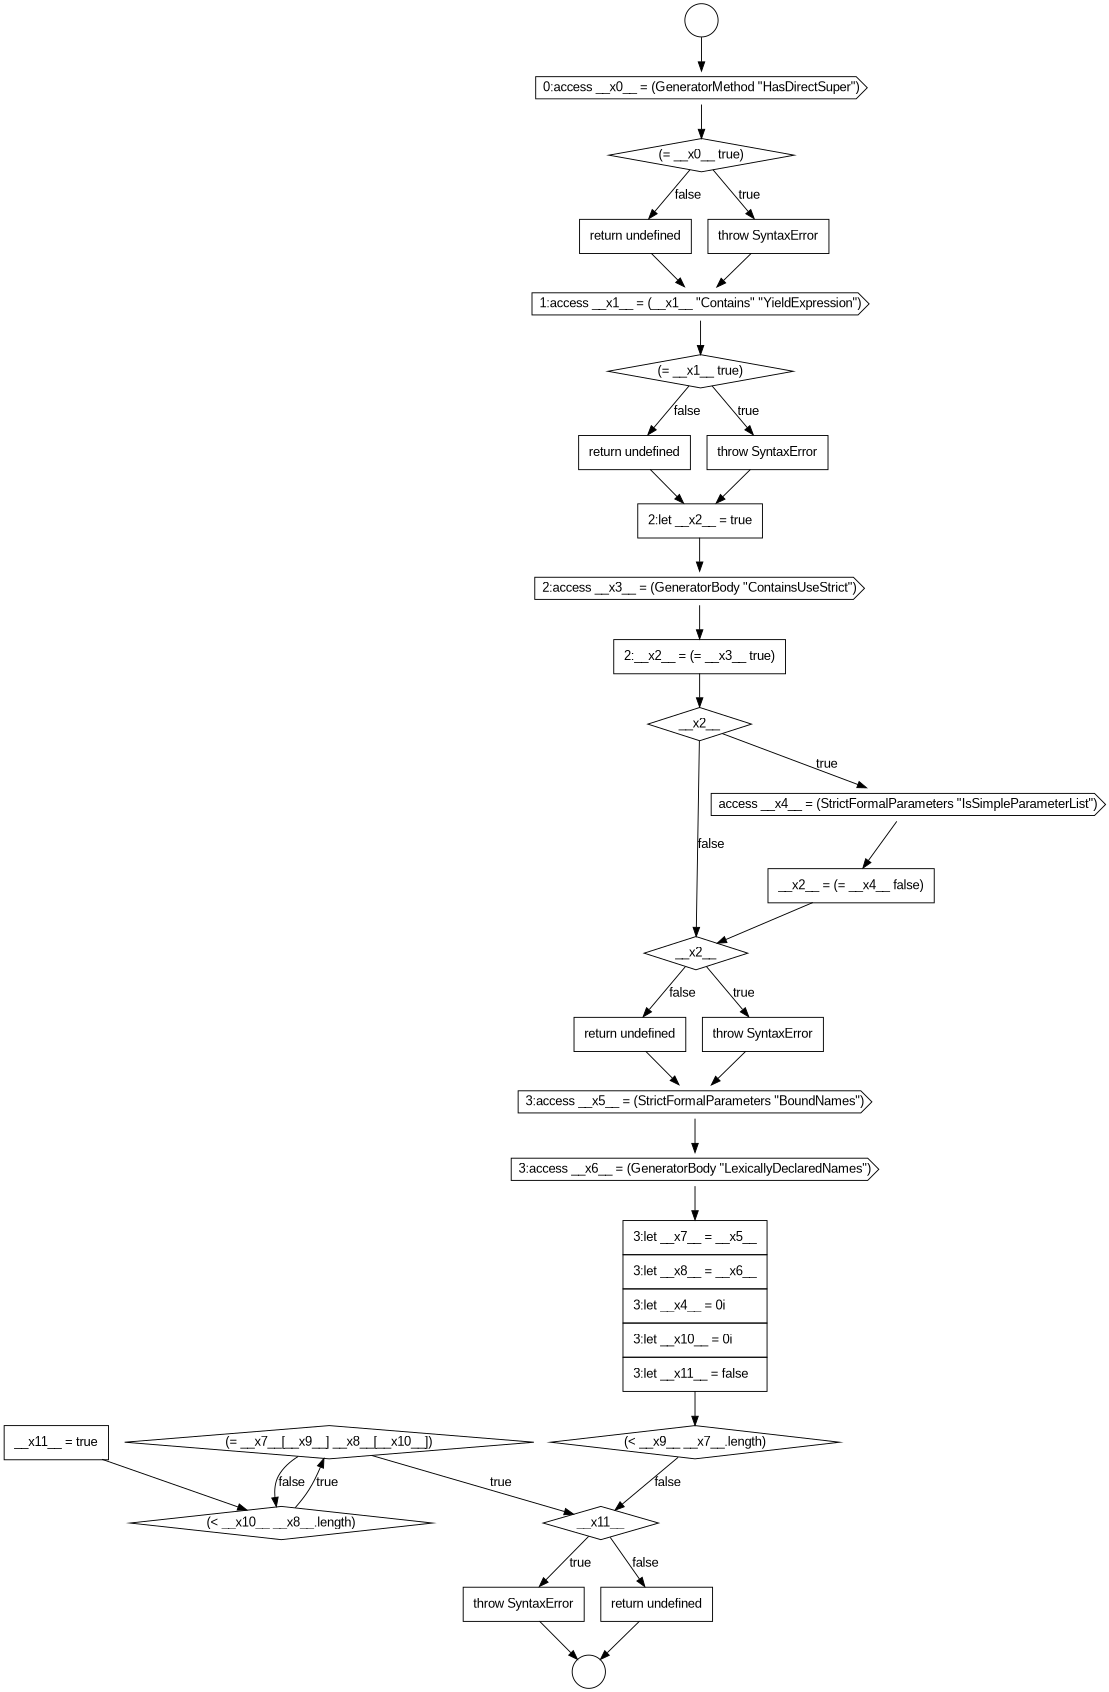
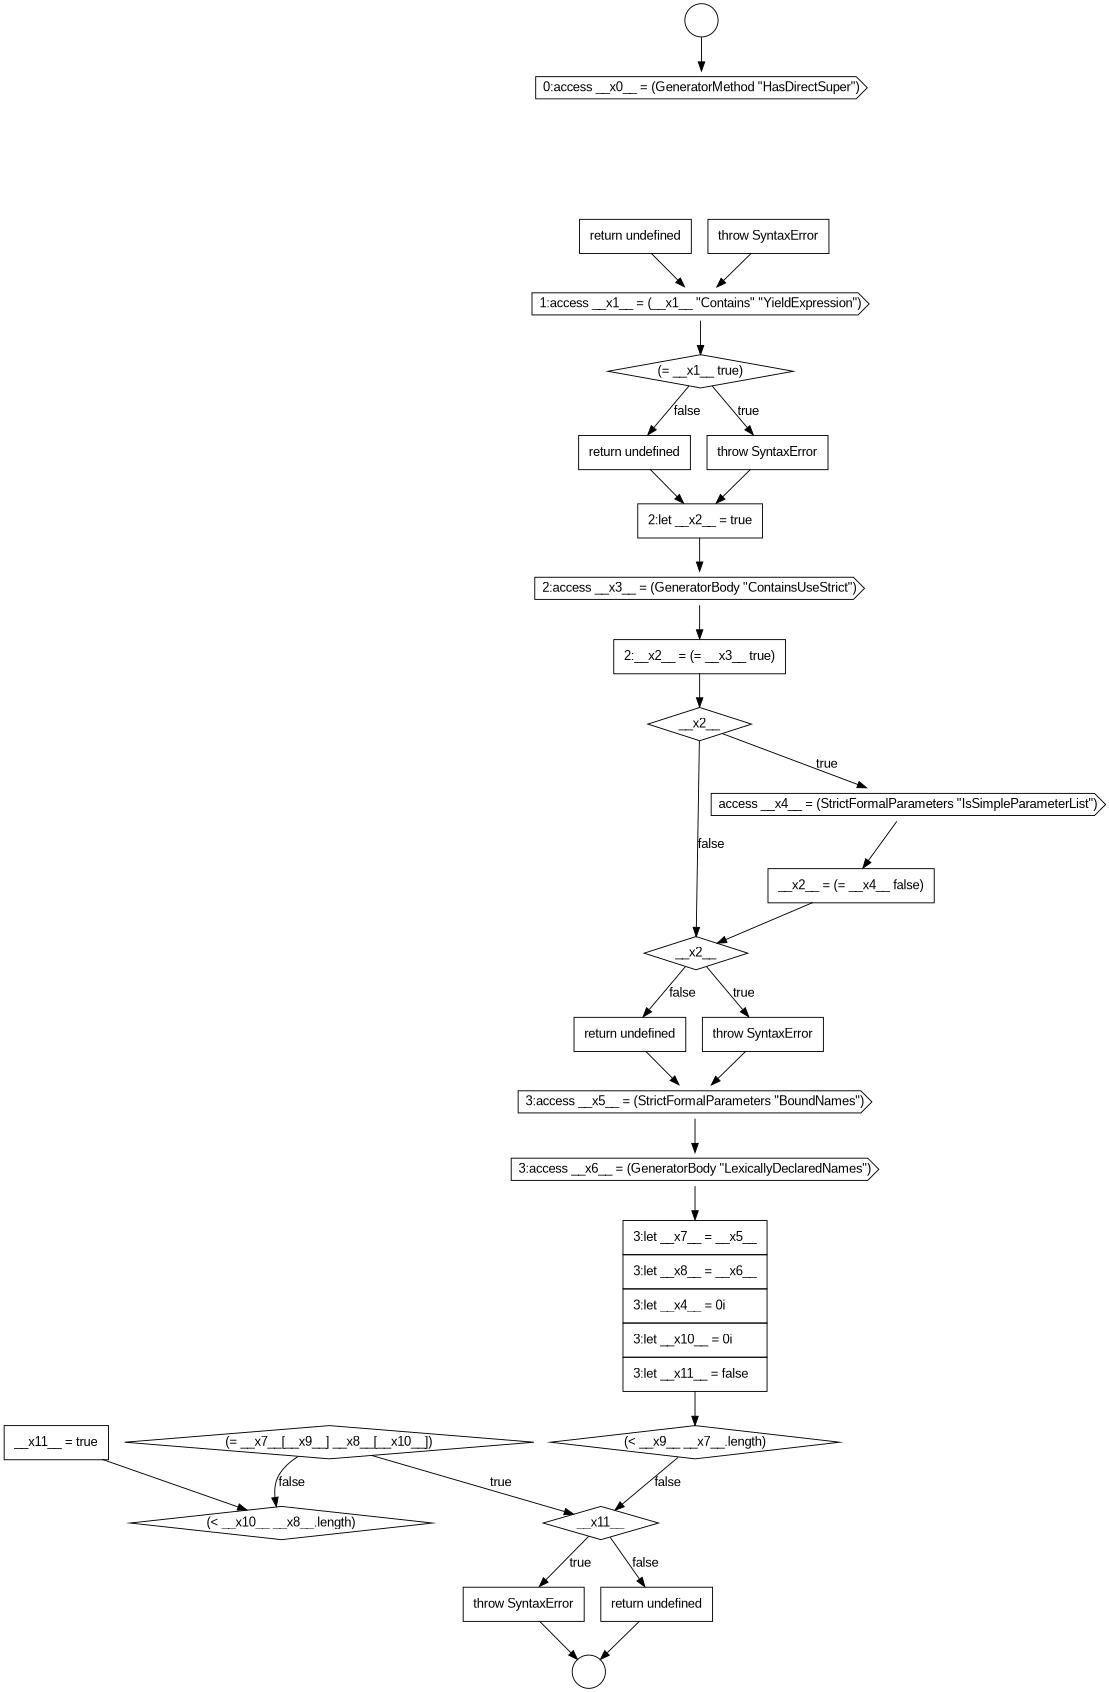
(701, 155) -> none
(310, 1489) -> none
